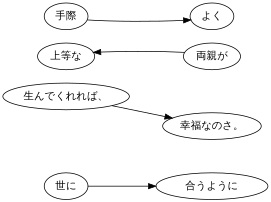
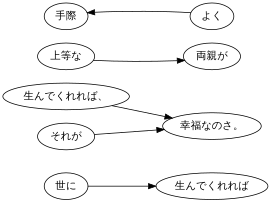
(135, 21) -> (143, 11)
(143, 51) -> (135, 61)
none -> (66, 136)
(212, 186) -> (212, 186)
